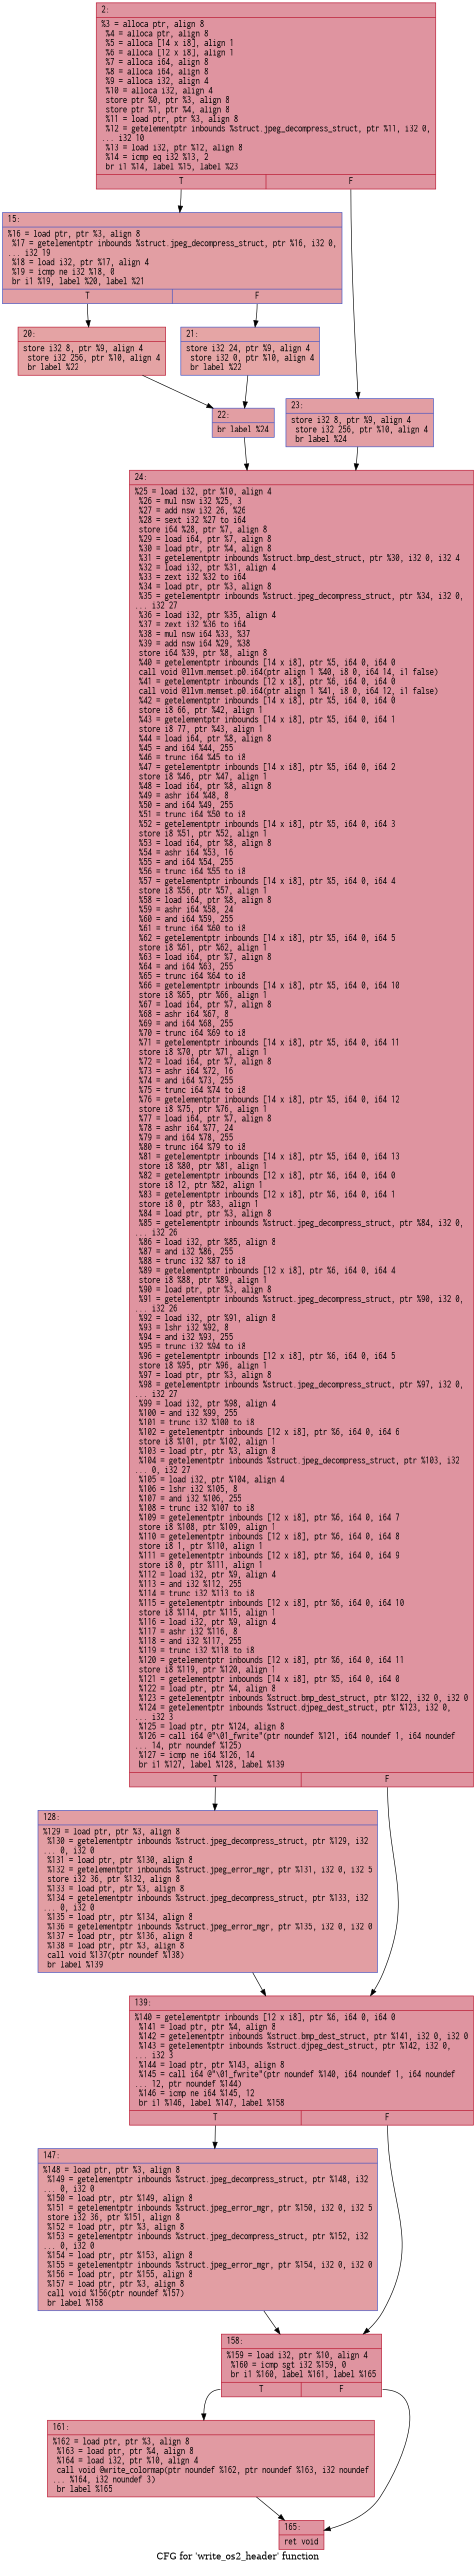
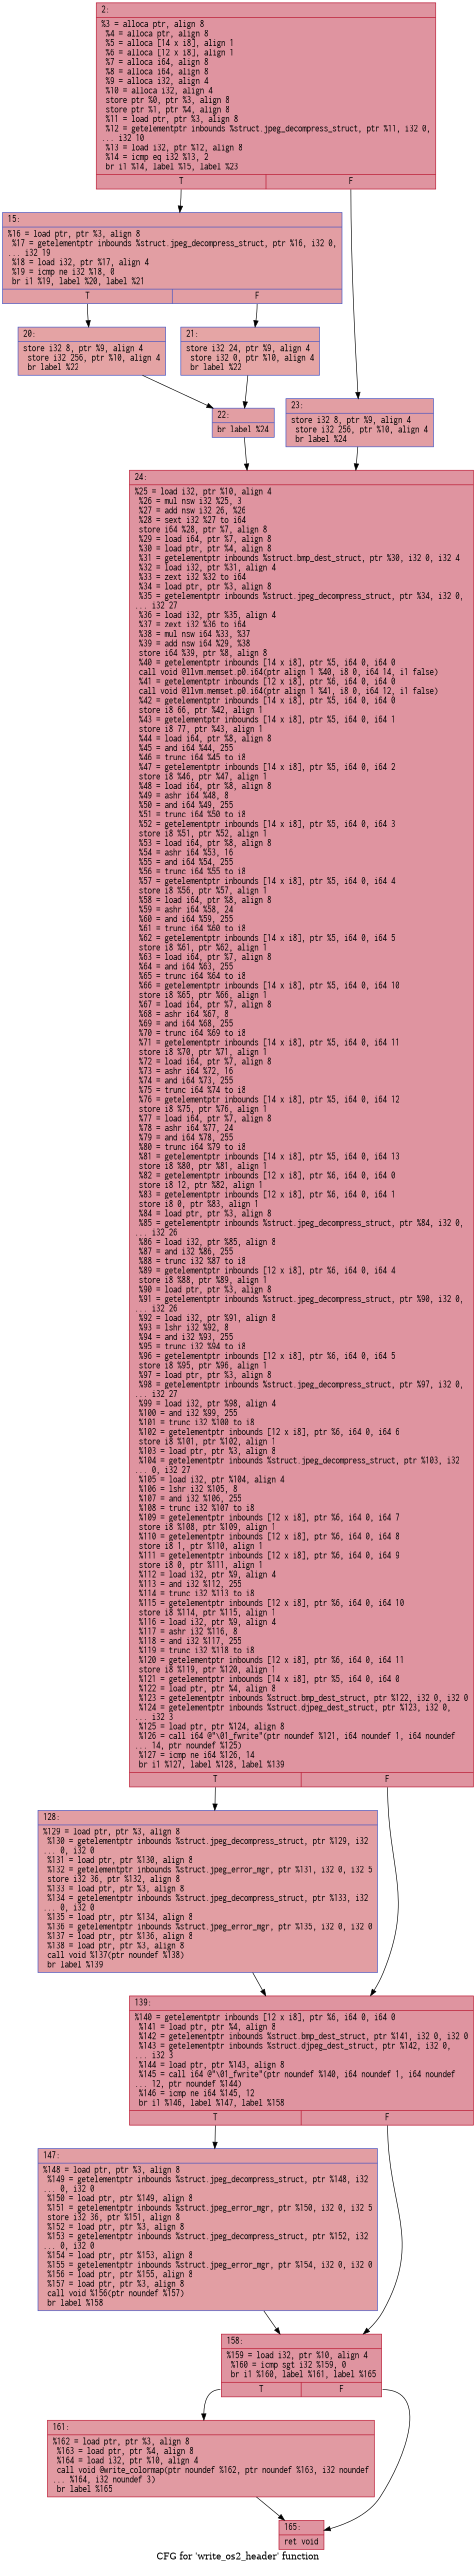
(92, 351) -> (92, 351)
